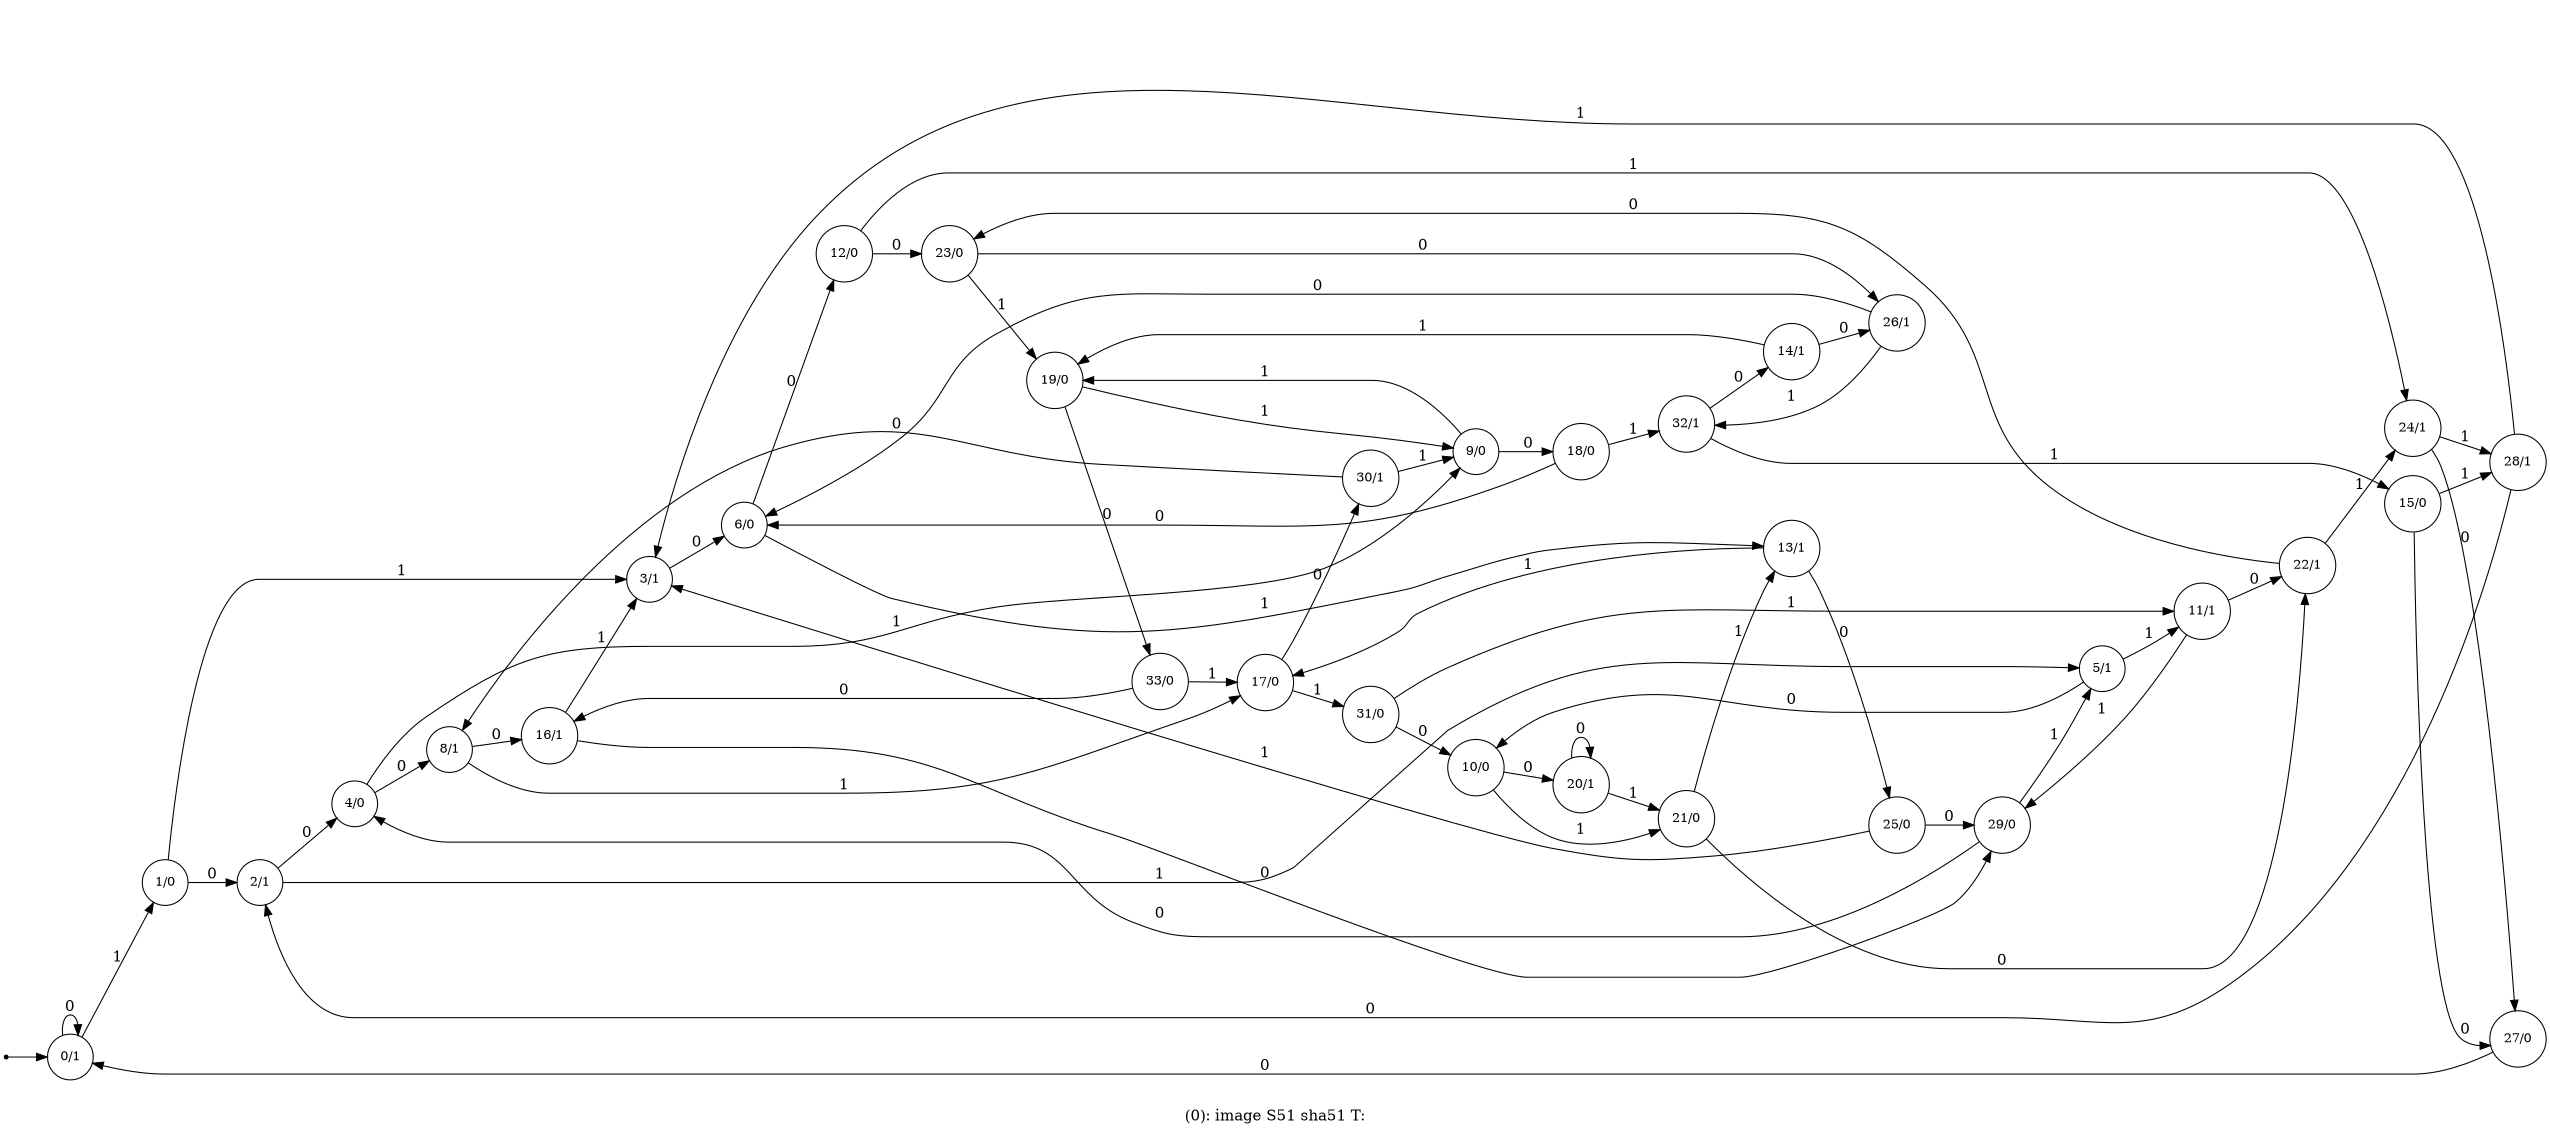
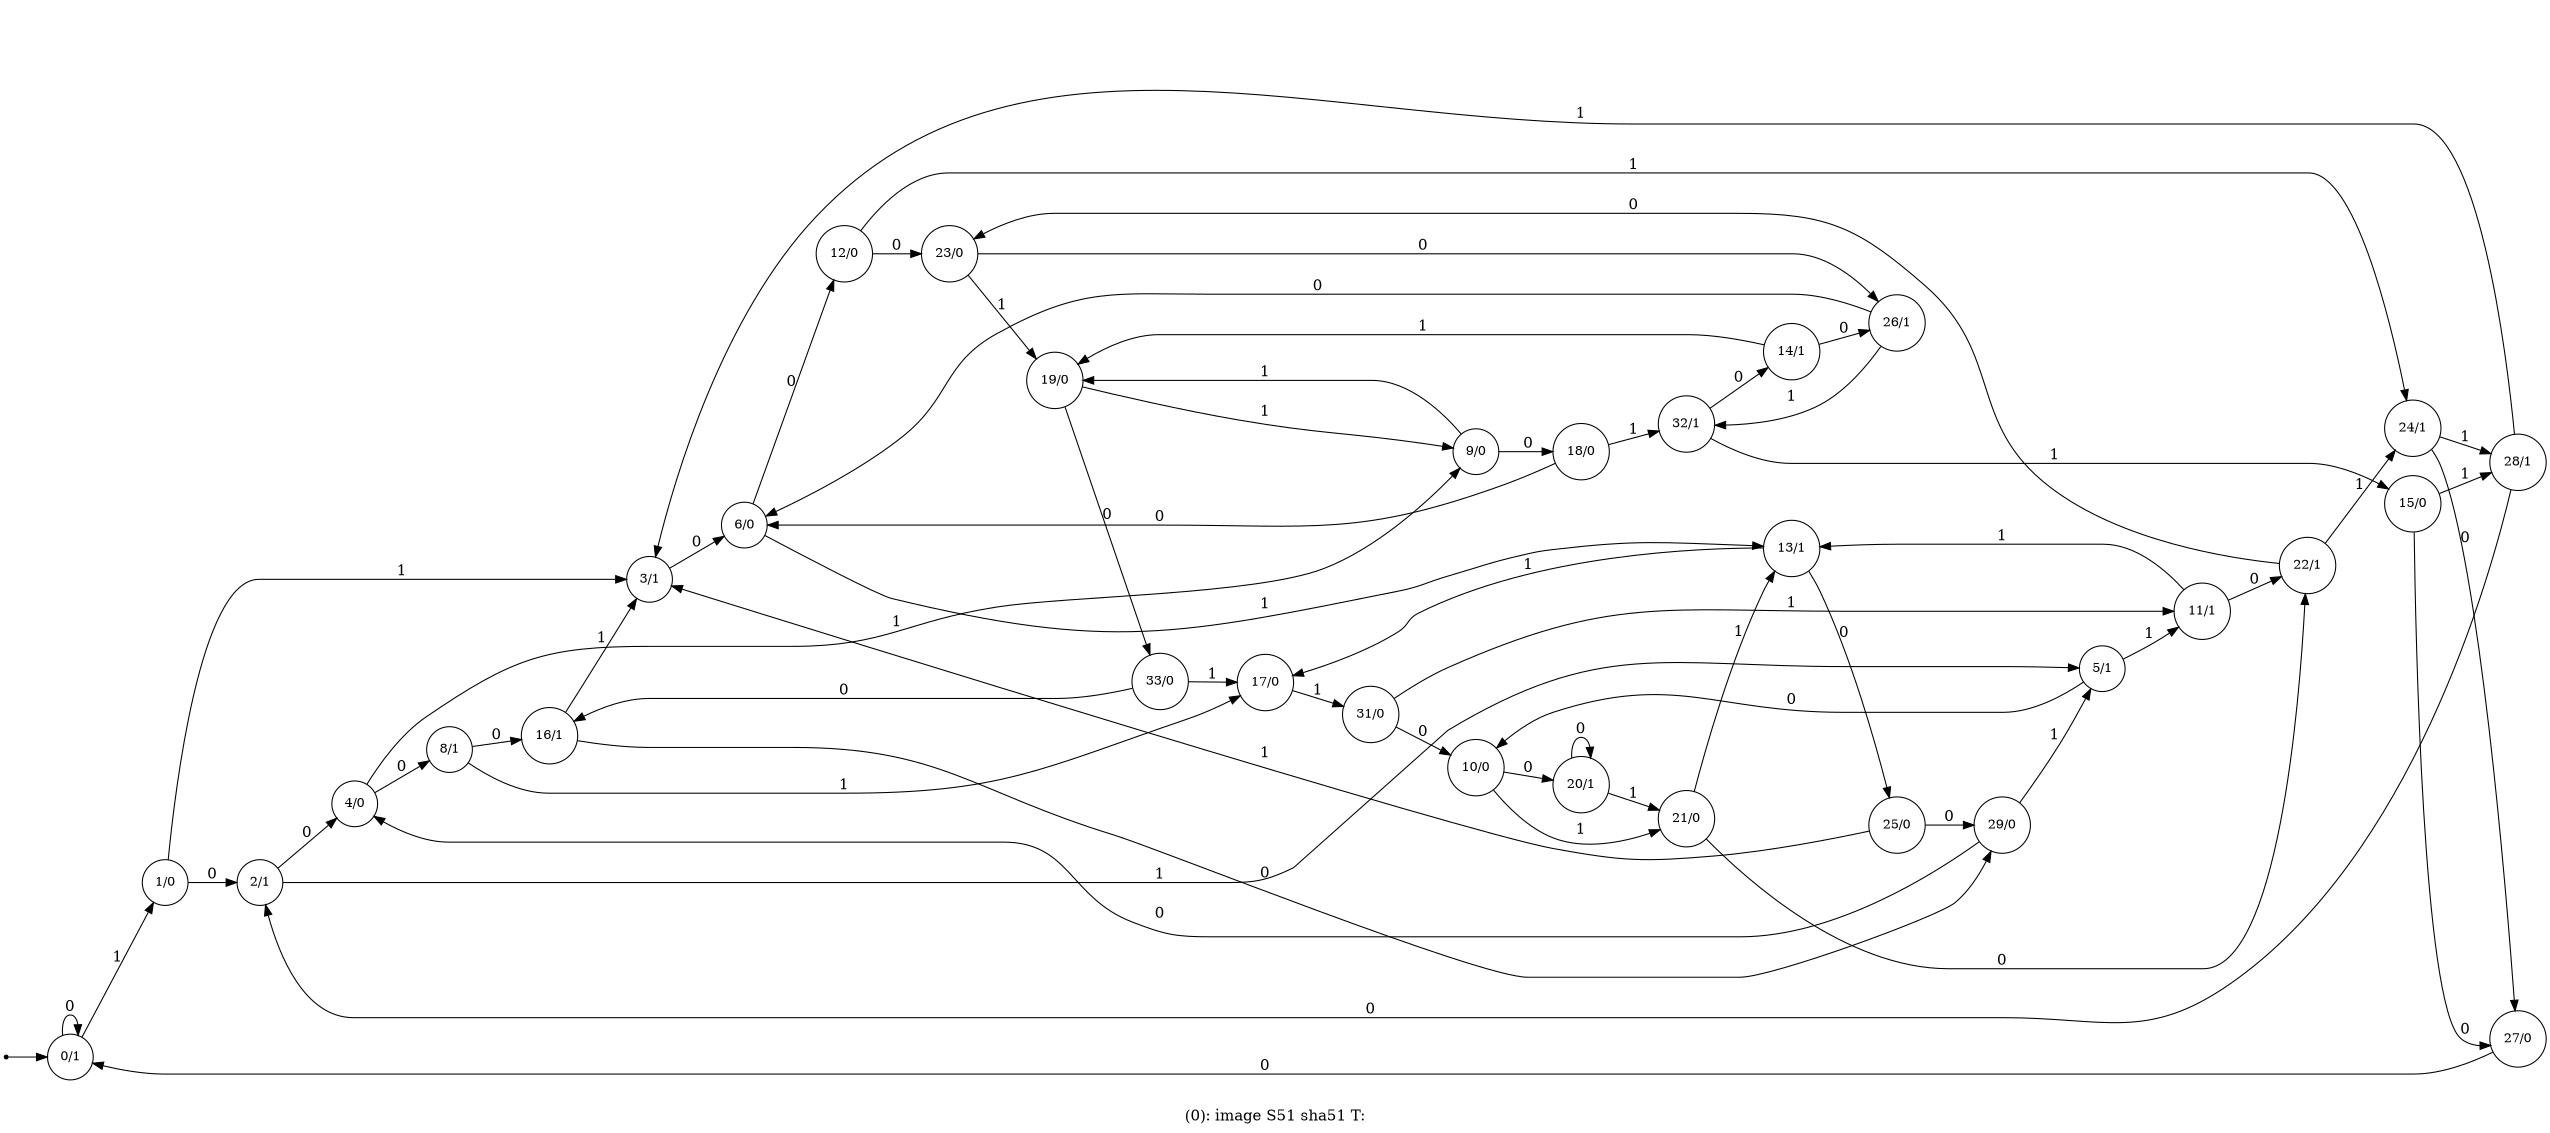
(1371, 478) -> none
(2118, 725) -> (2015, 544)
